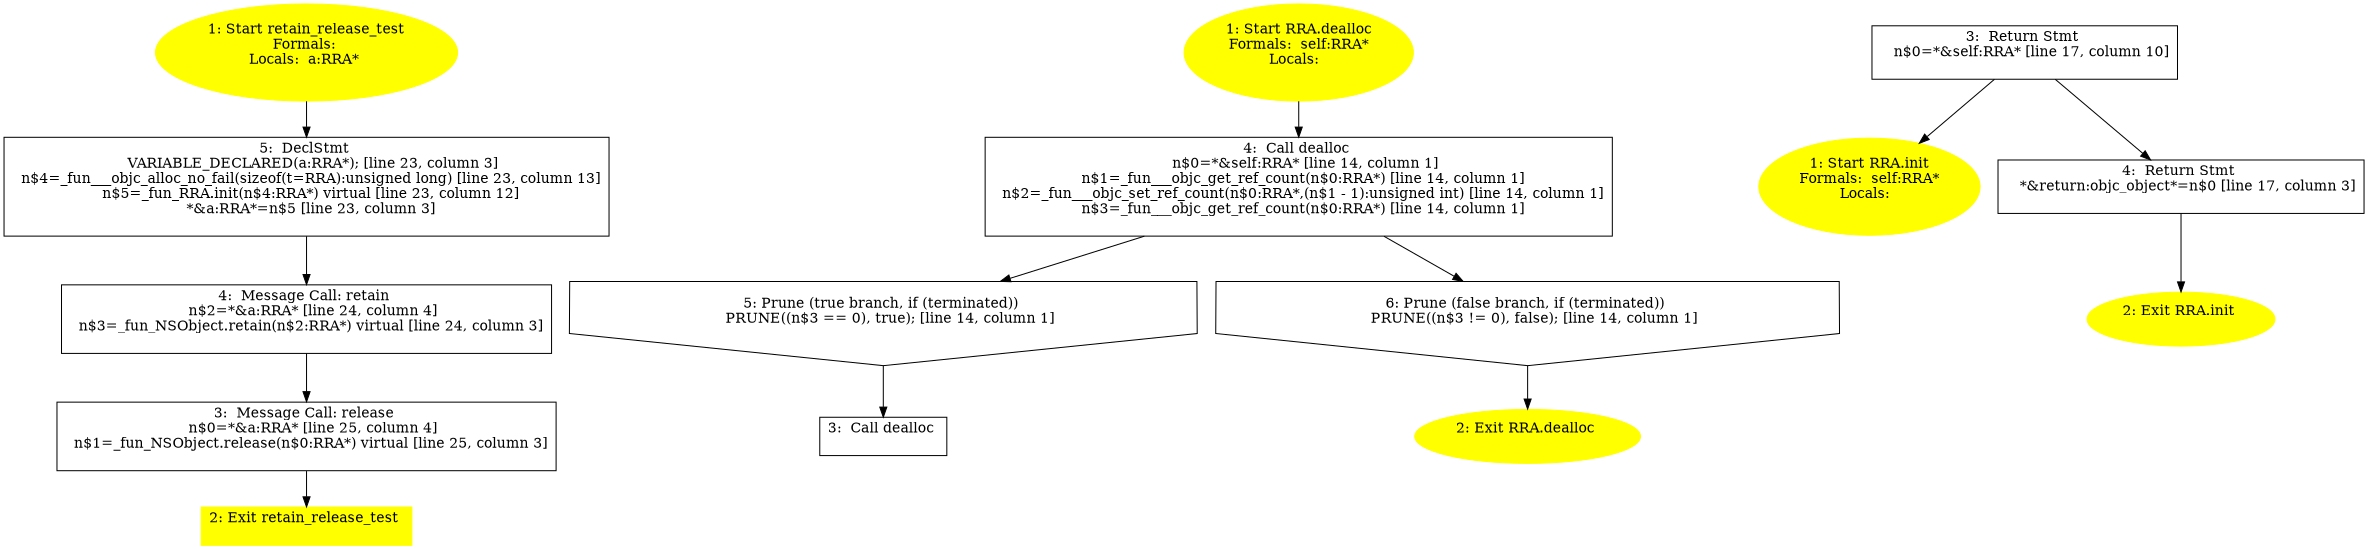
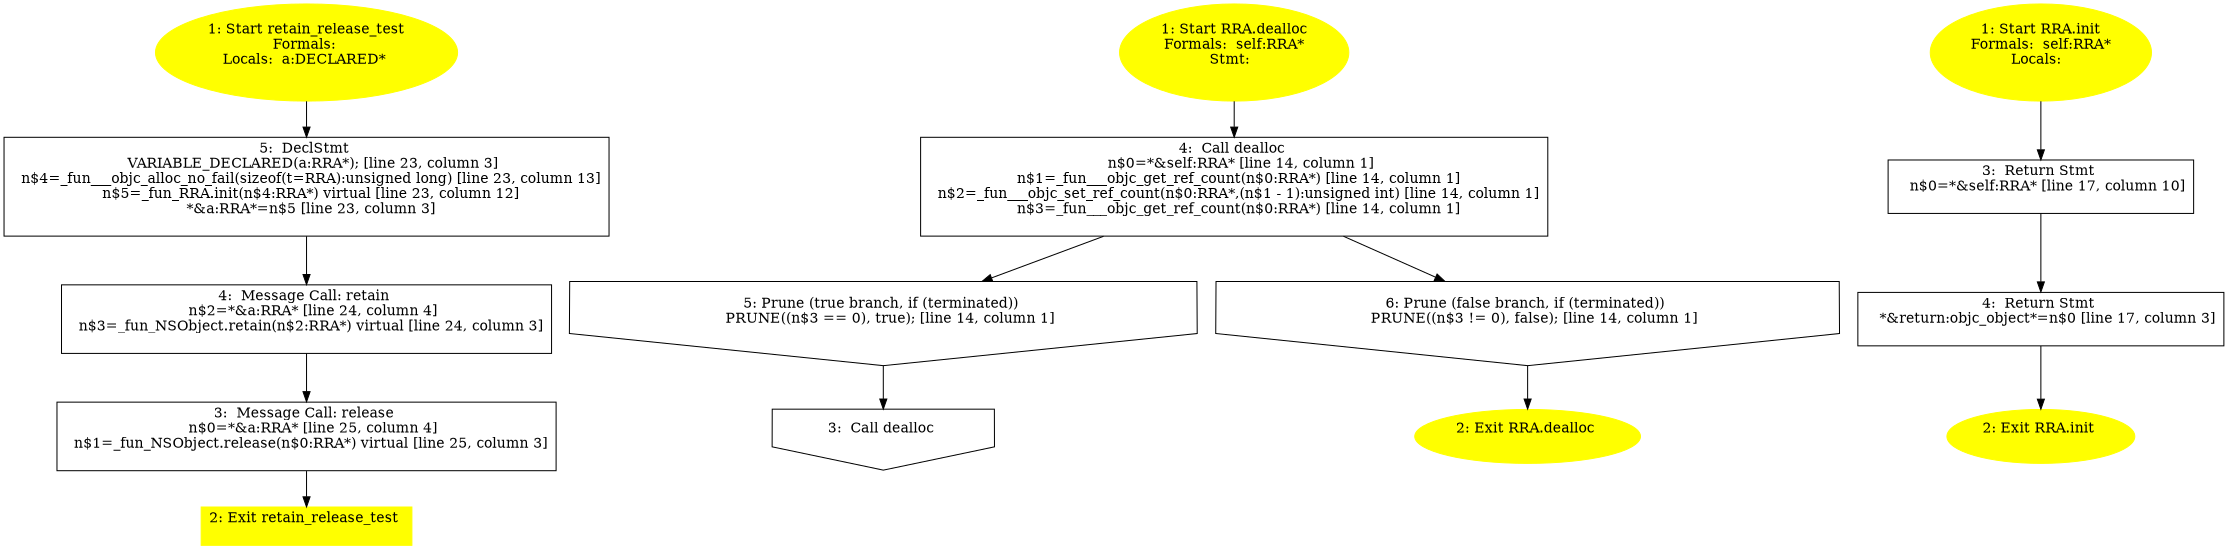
(307, 53) -> (307, 53)
(1299, 53) -> (1234, 53)
(1961, 108) -> (2041, 125)
(883, 436) -> (883, 436)
